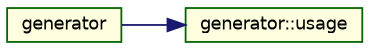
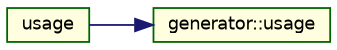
(64, 25) -> (48, 25)
